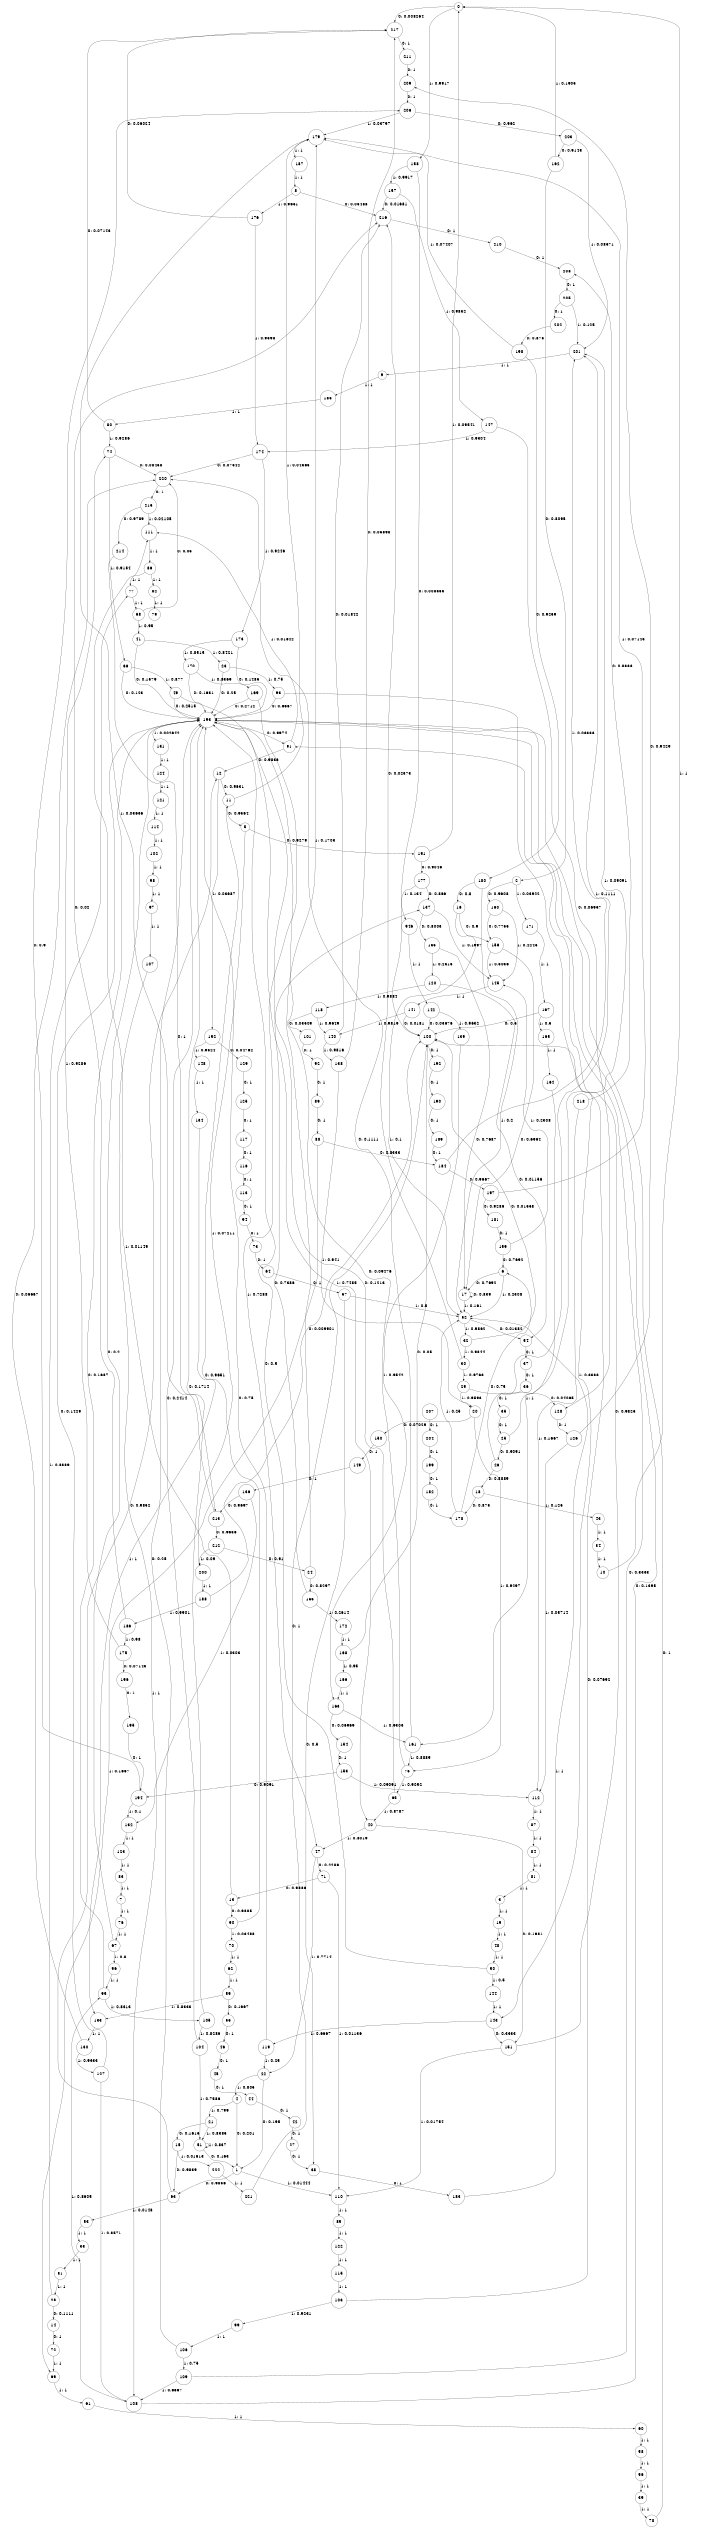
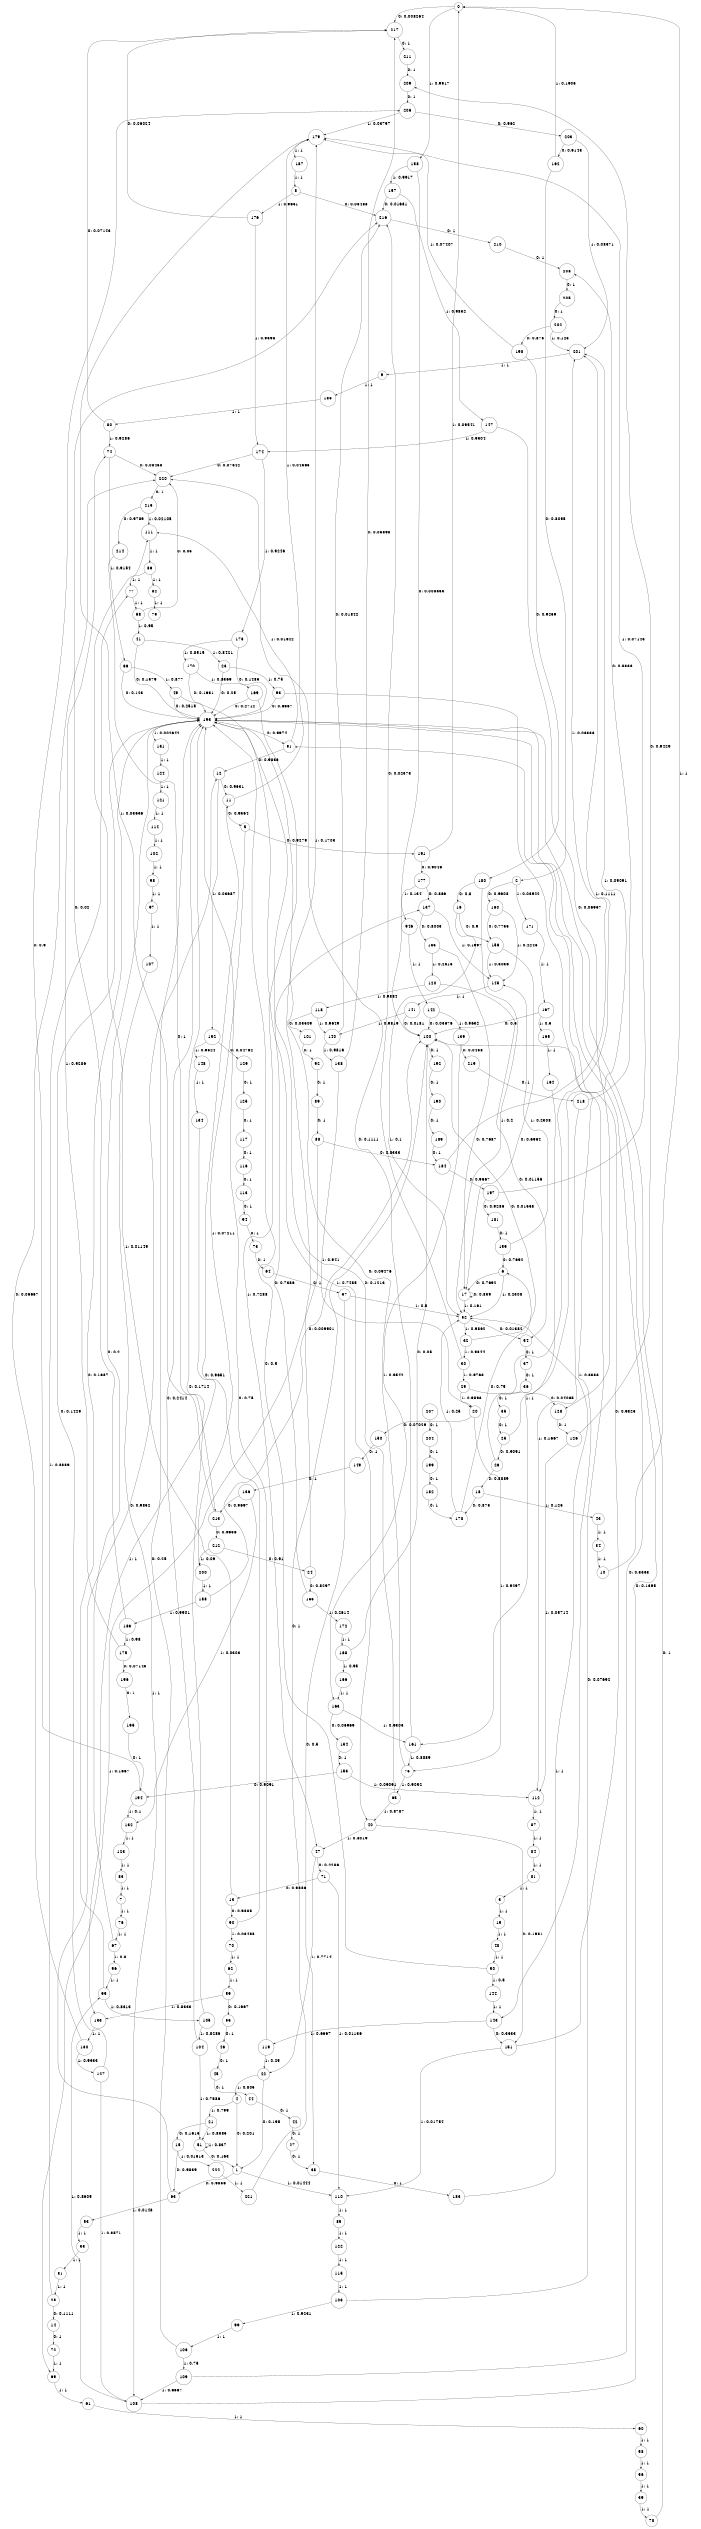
(577, 323) -> (554, 344)
none -> (472, 1064)
